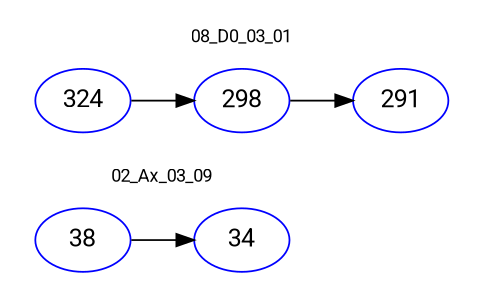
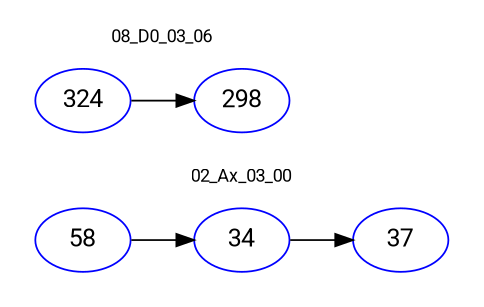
(242, 38) -> (162, 38)
(401, 101) -> none
(162, 177) -> (242, 177)
(83, 240) -> (83, 240)
none -> (401, 240)
